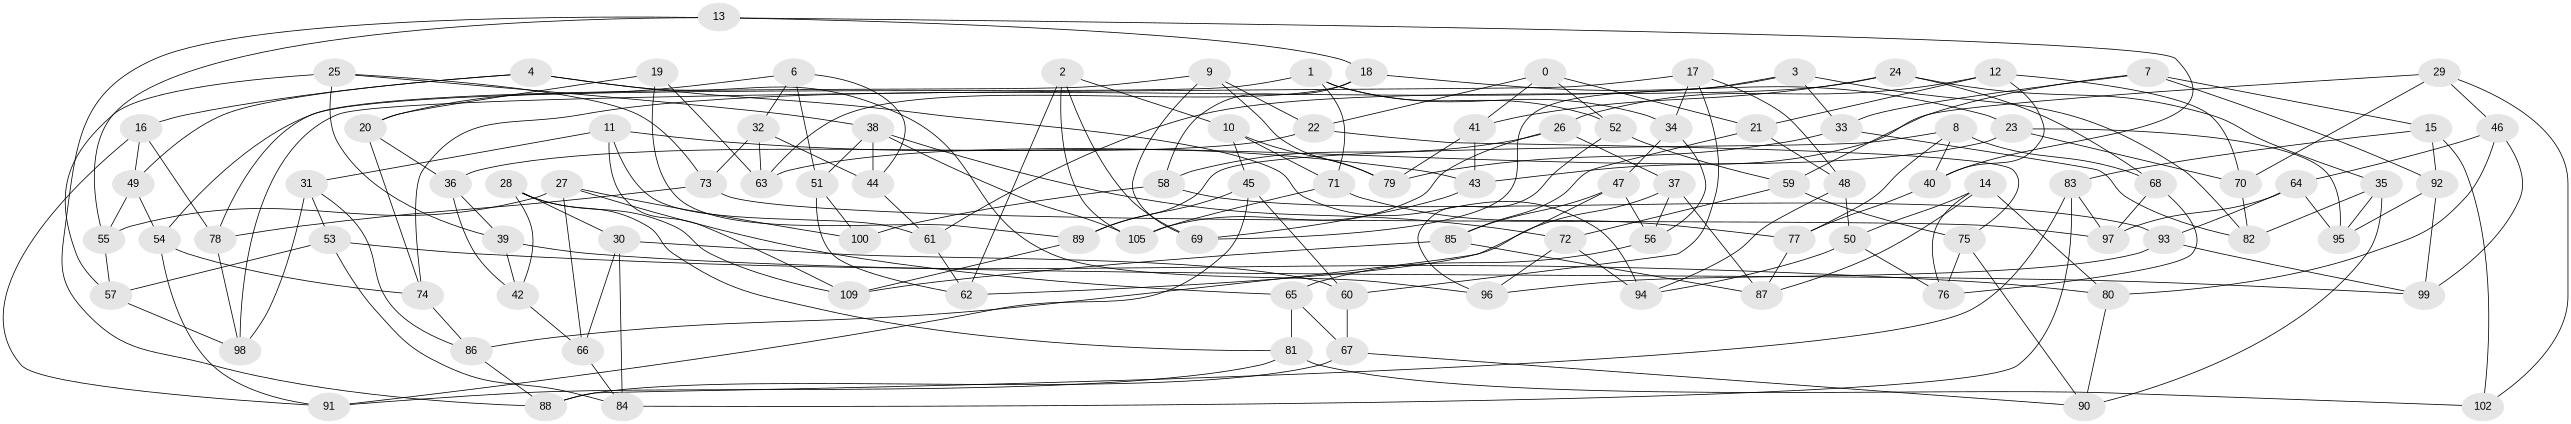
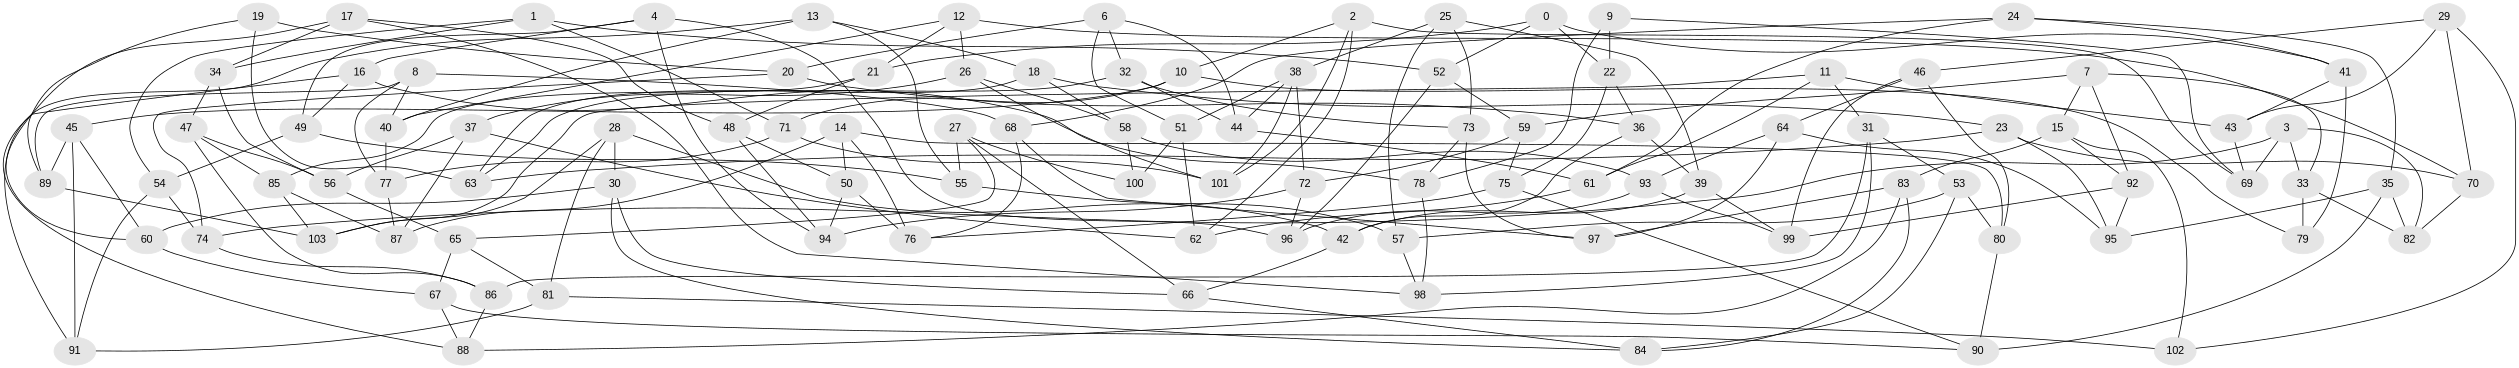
(1289, 144) -> none
(1137, 240) -> (1220, 184)
(849, 296) -> (317, 240)
